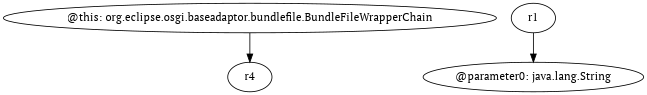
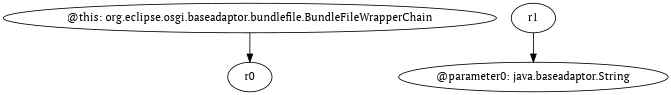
(250, 77) -> (250, 77)
(533, 77) -> (533, 77)
